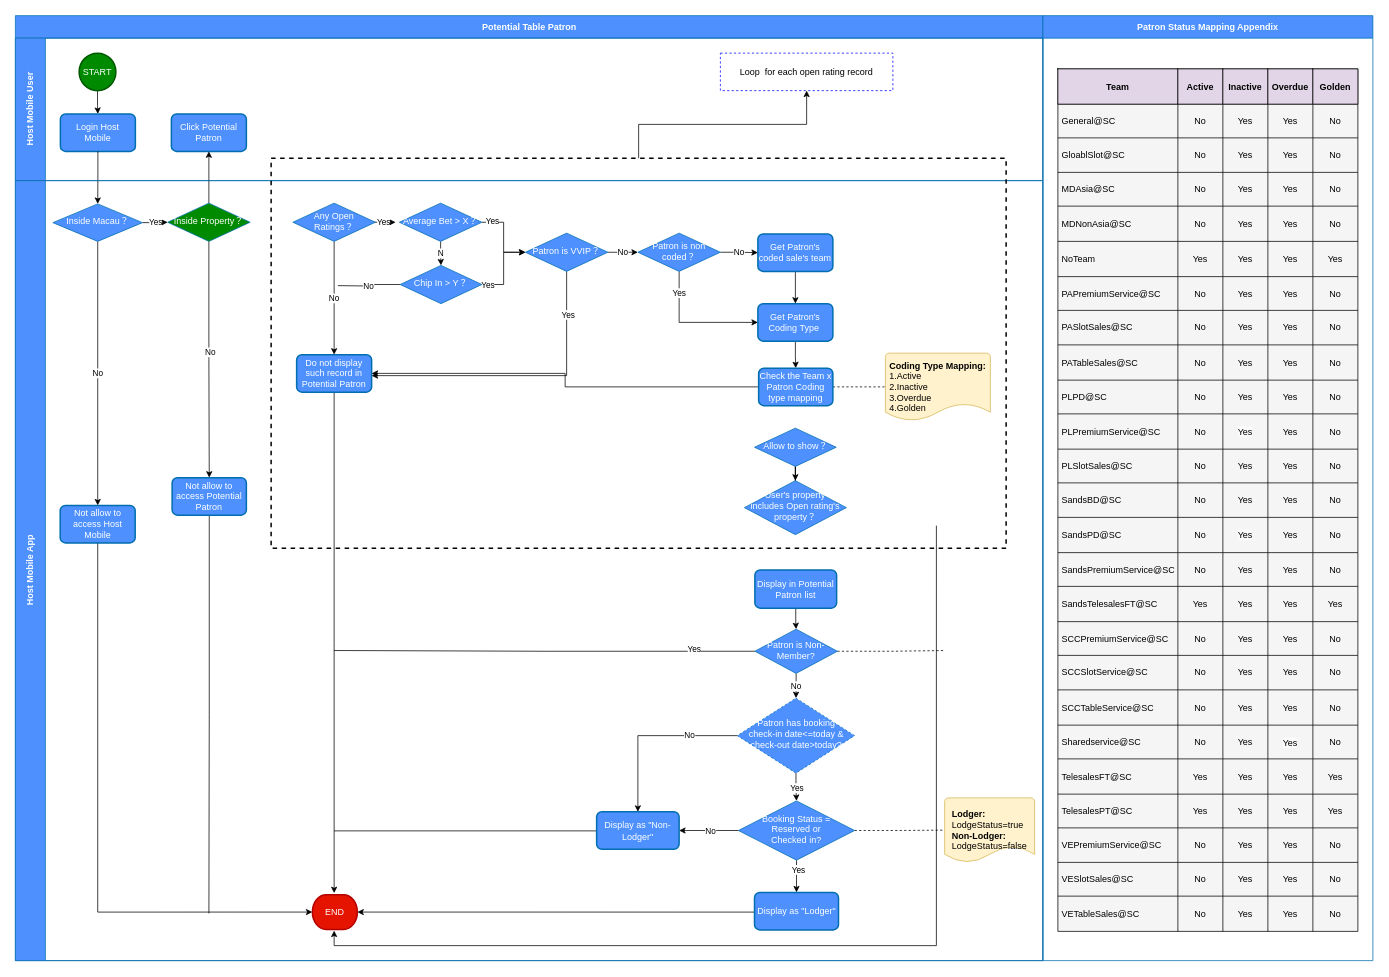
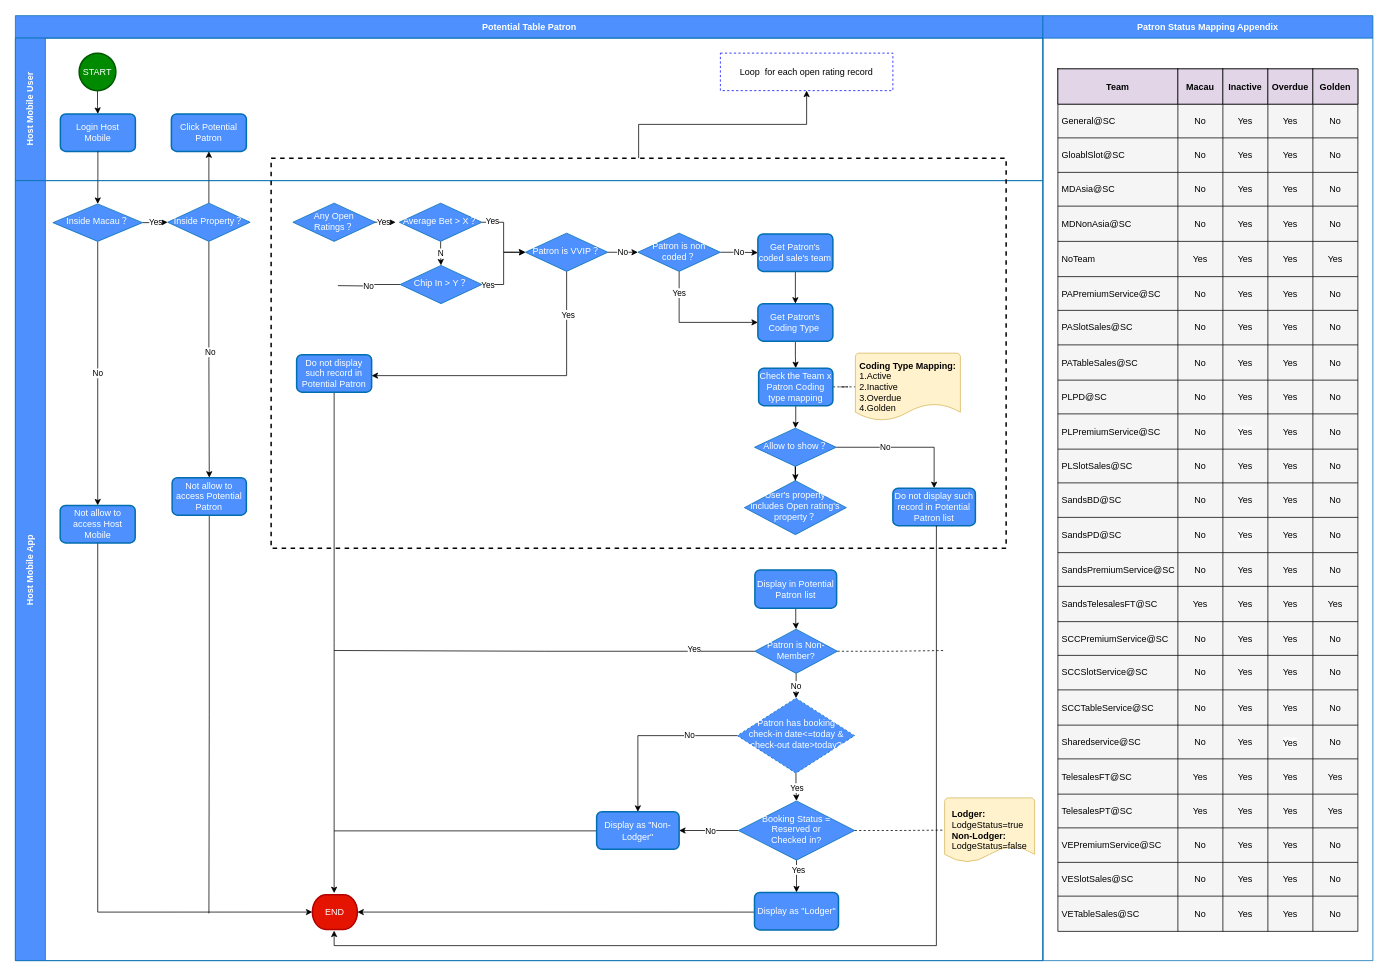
(1200, 87) -> (1200, 87)
(209, 222) -> (209, 222)
(334, 297) -> none
(471, 373) -> (796, 413)
(938, 387) -> (908, 387)
none -> (886, 447)
none -> (934, 507)
